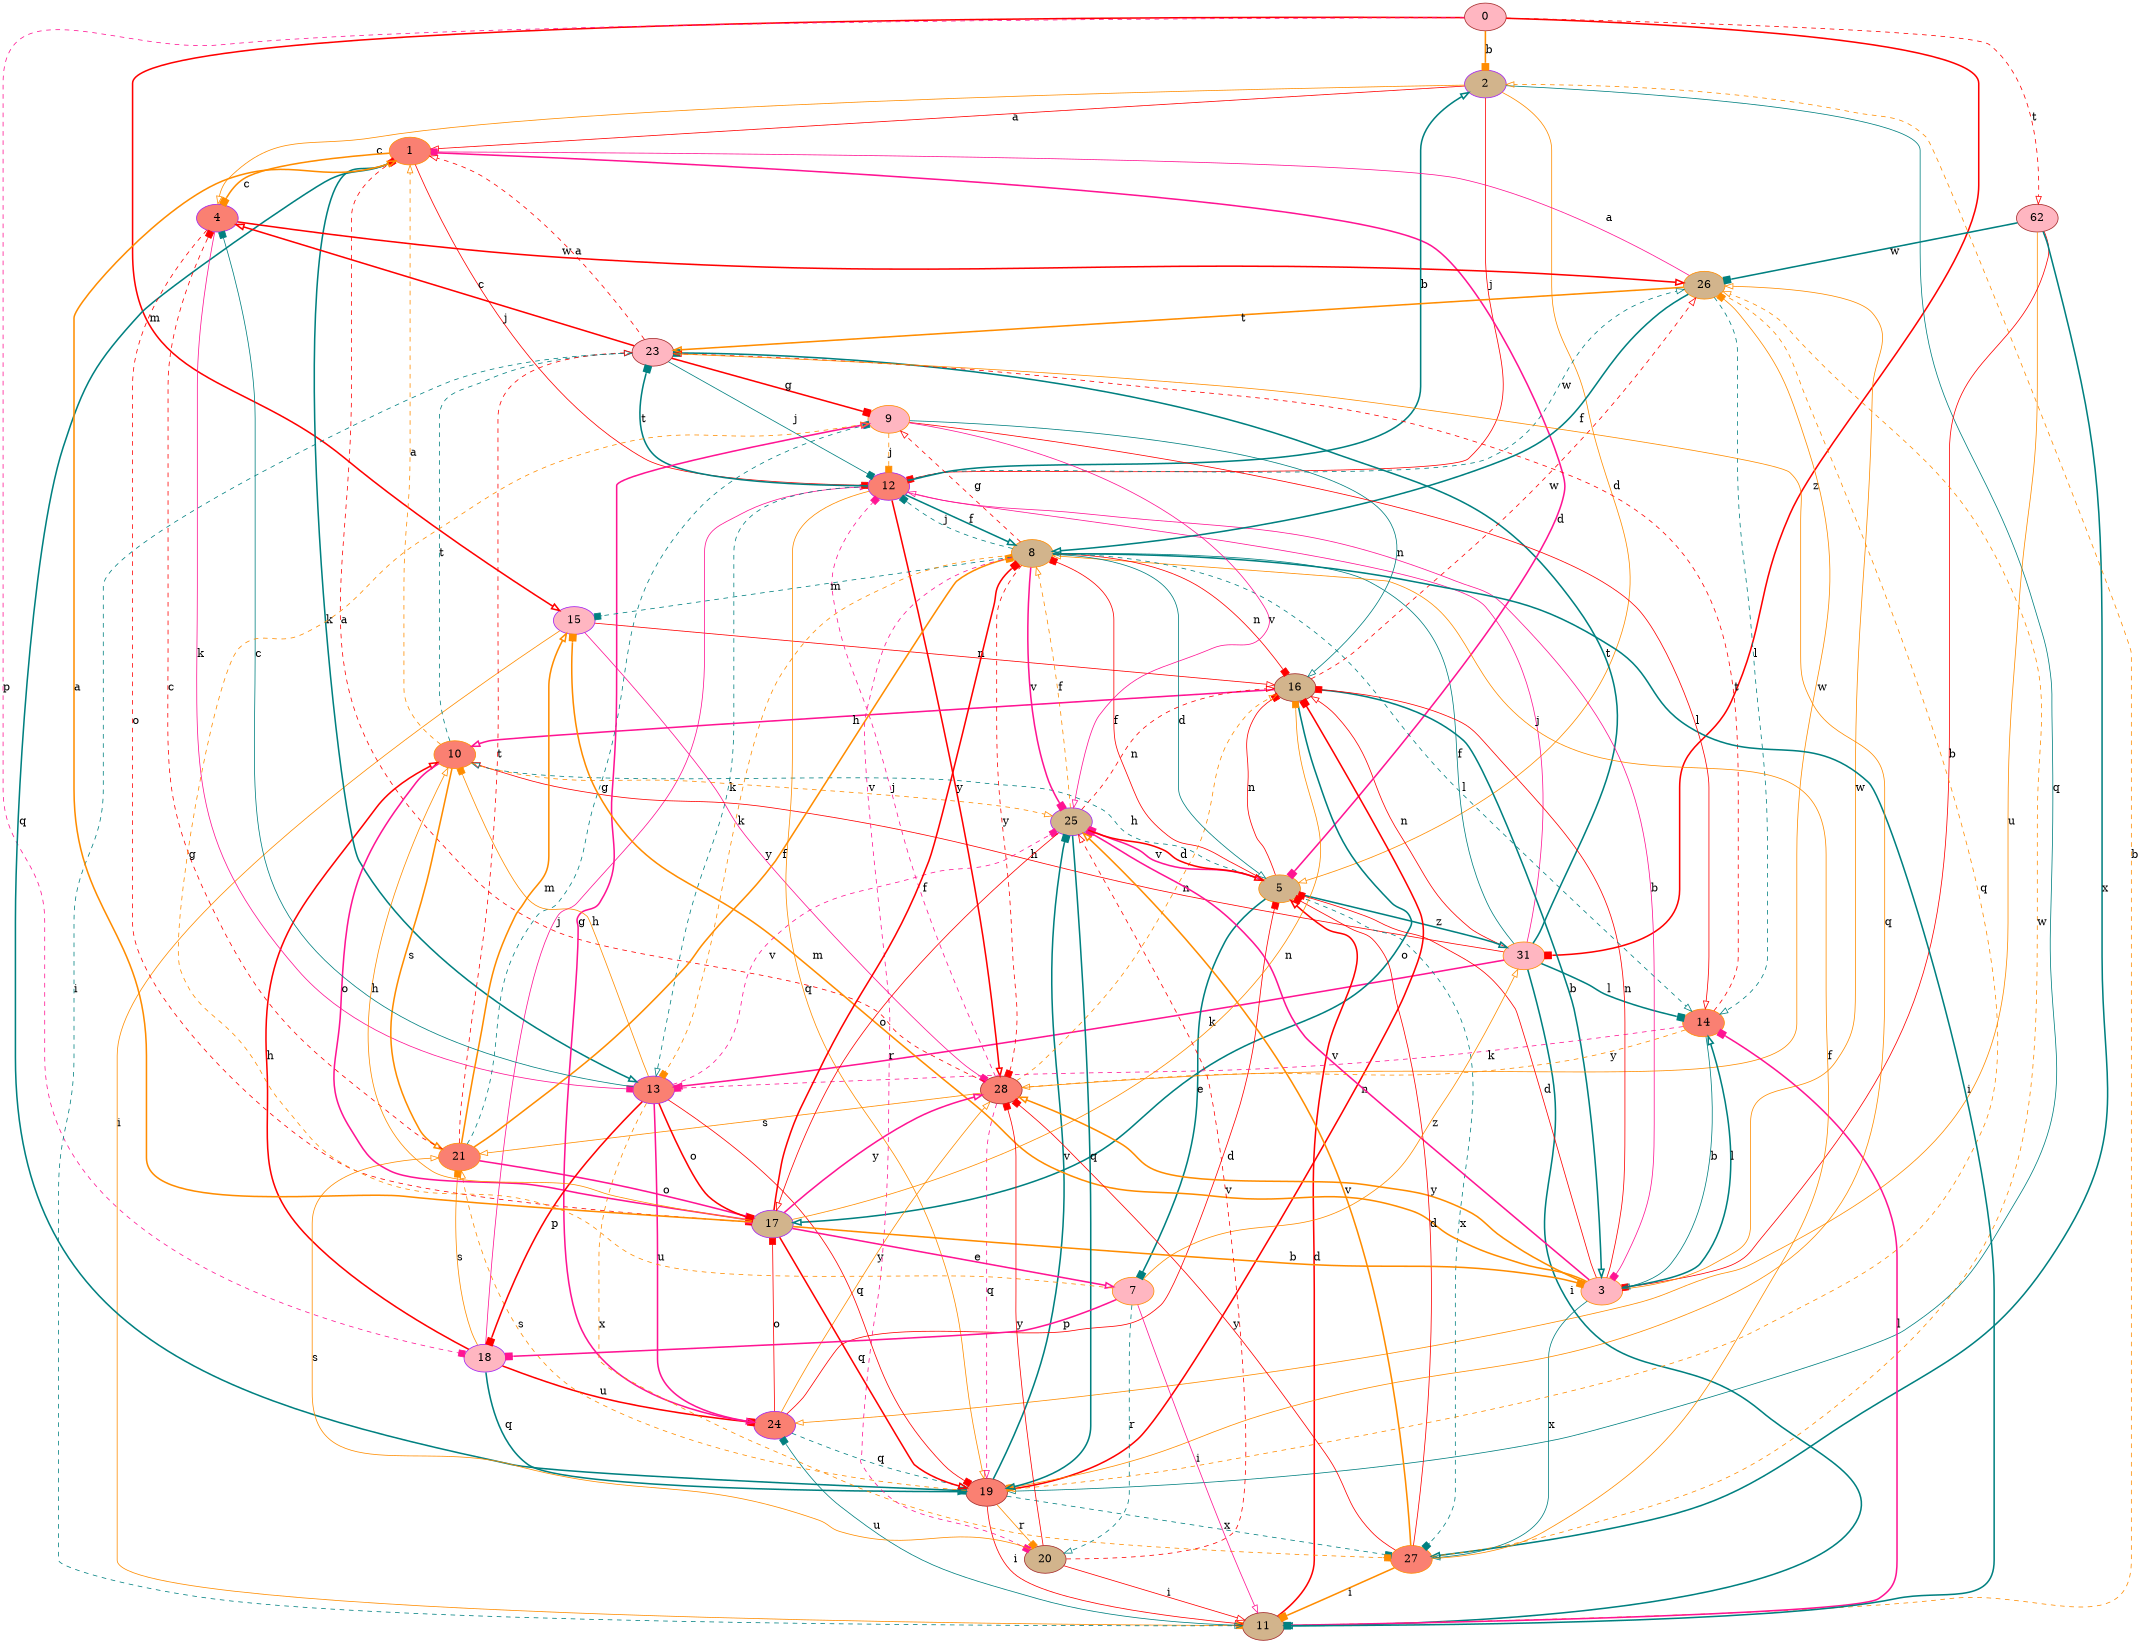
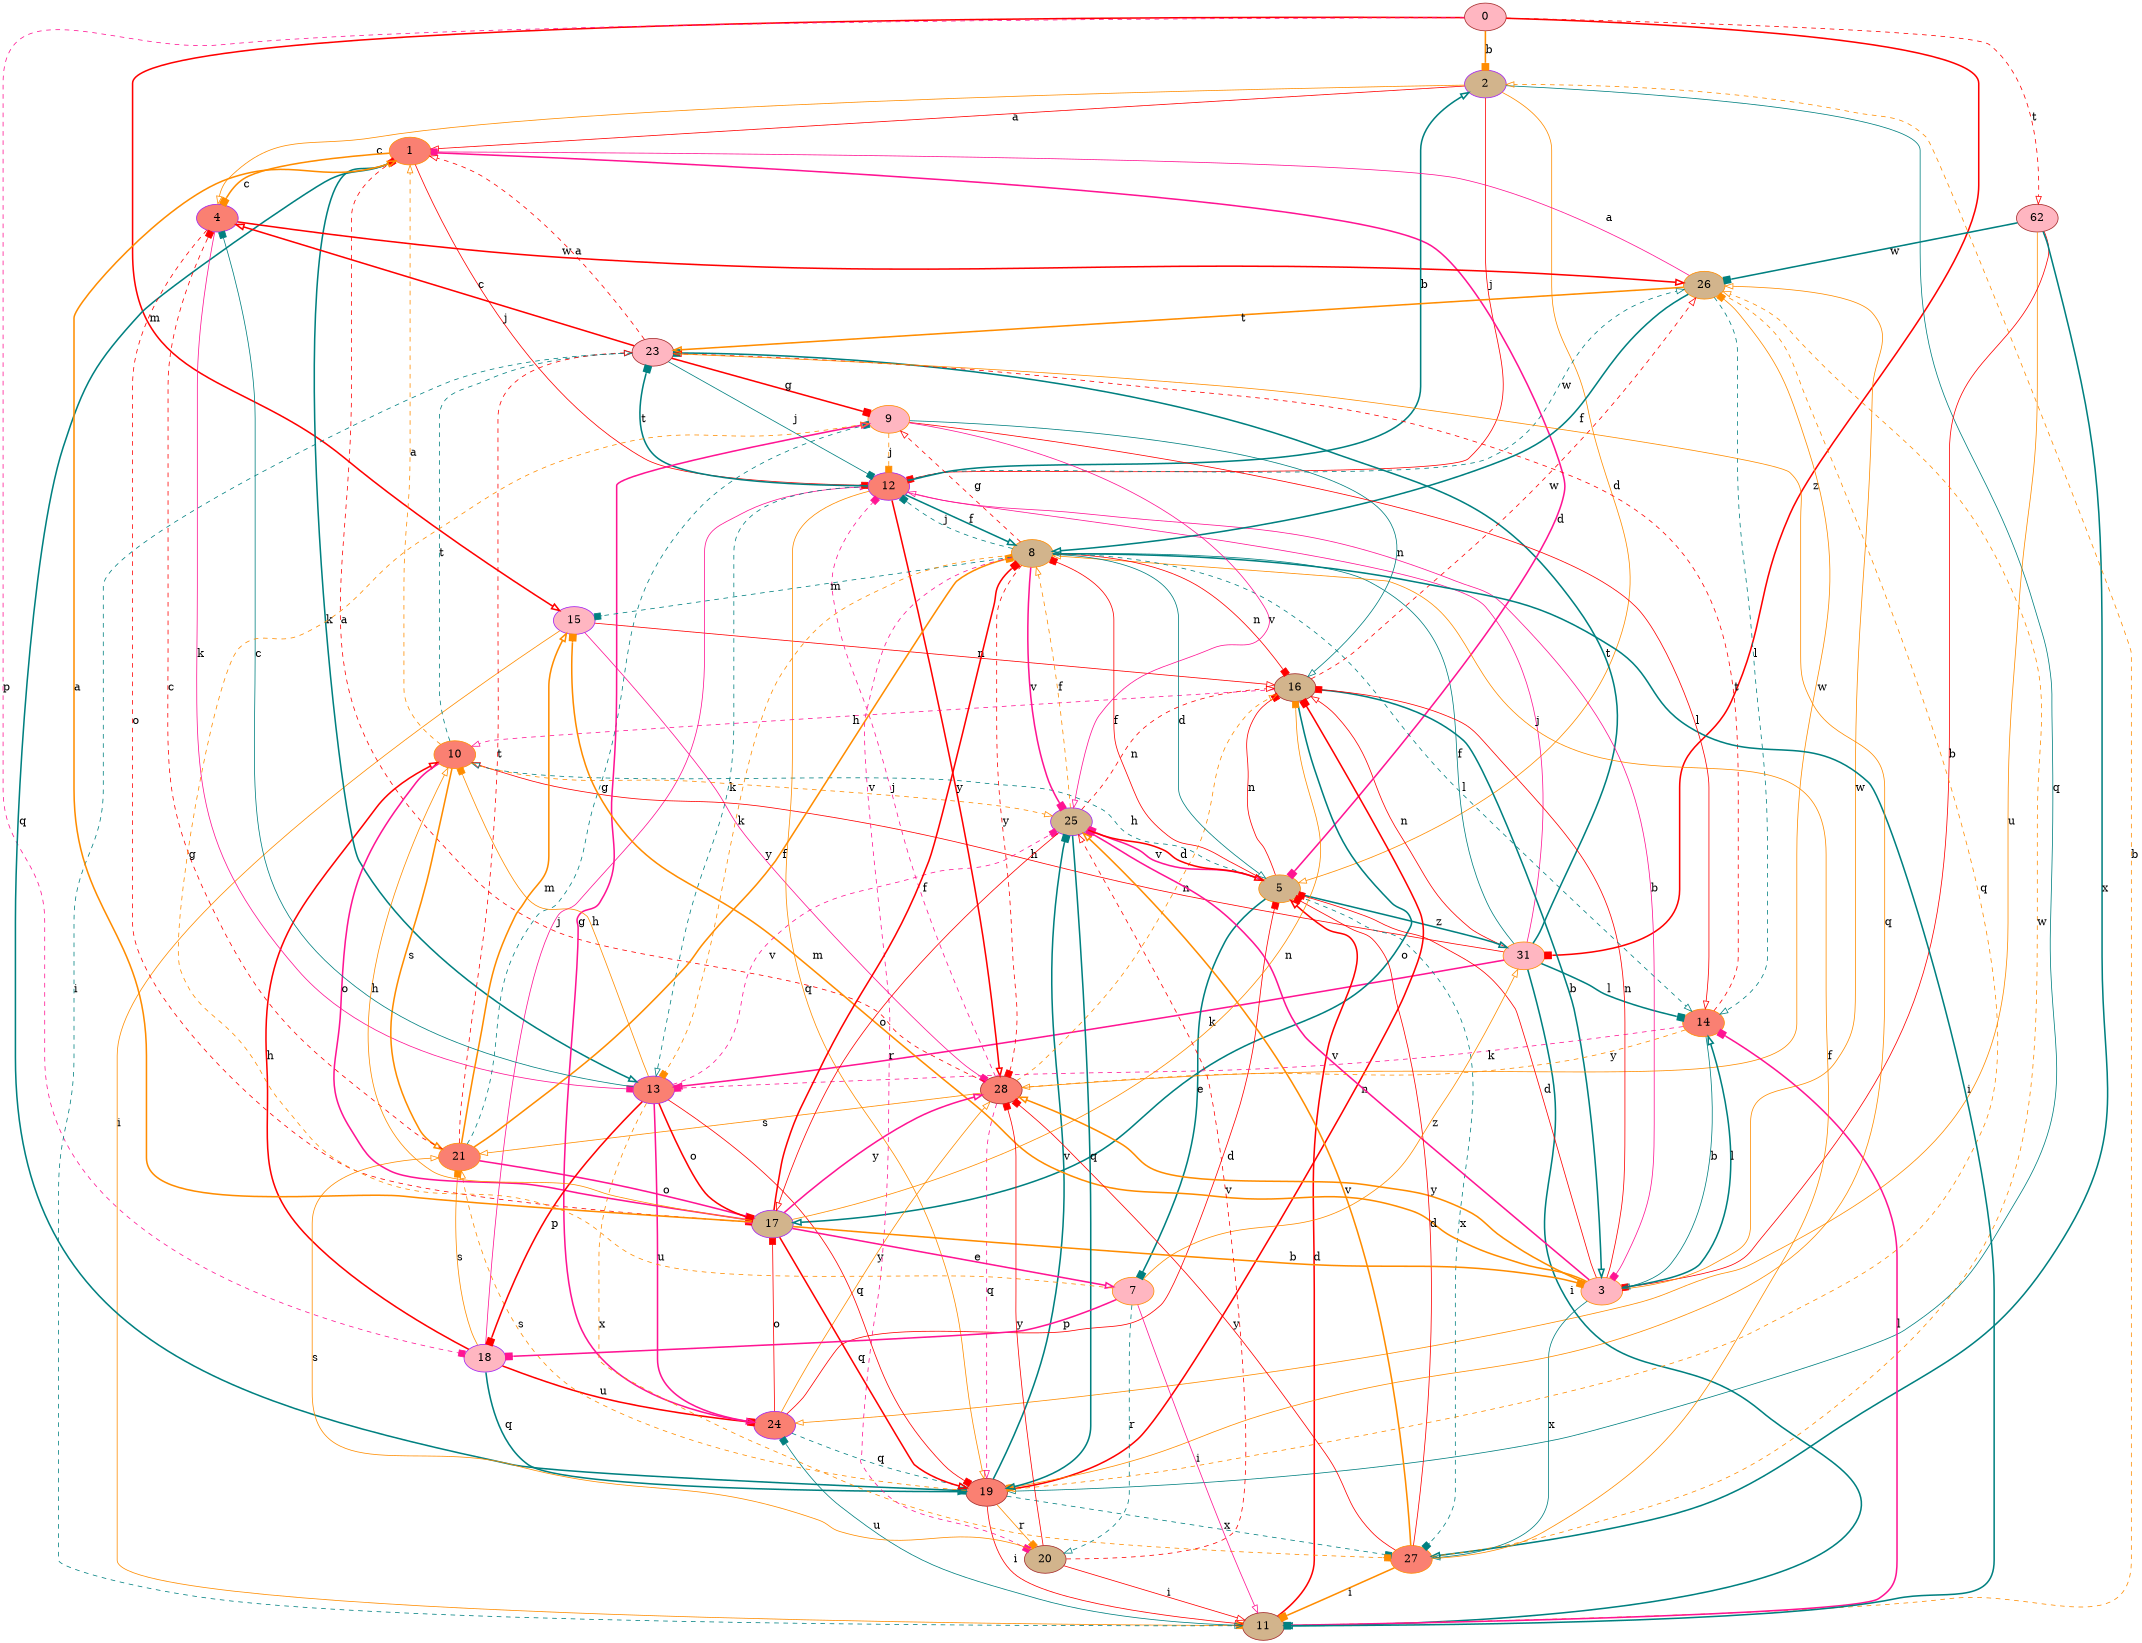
(876, 714) -> (876, 714)
